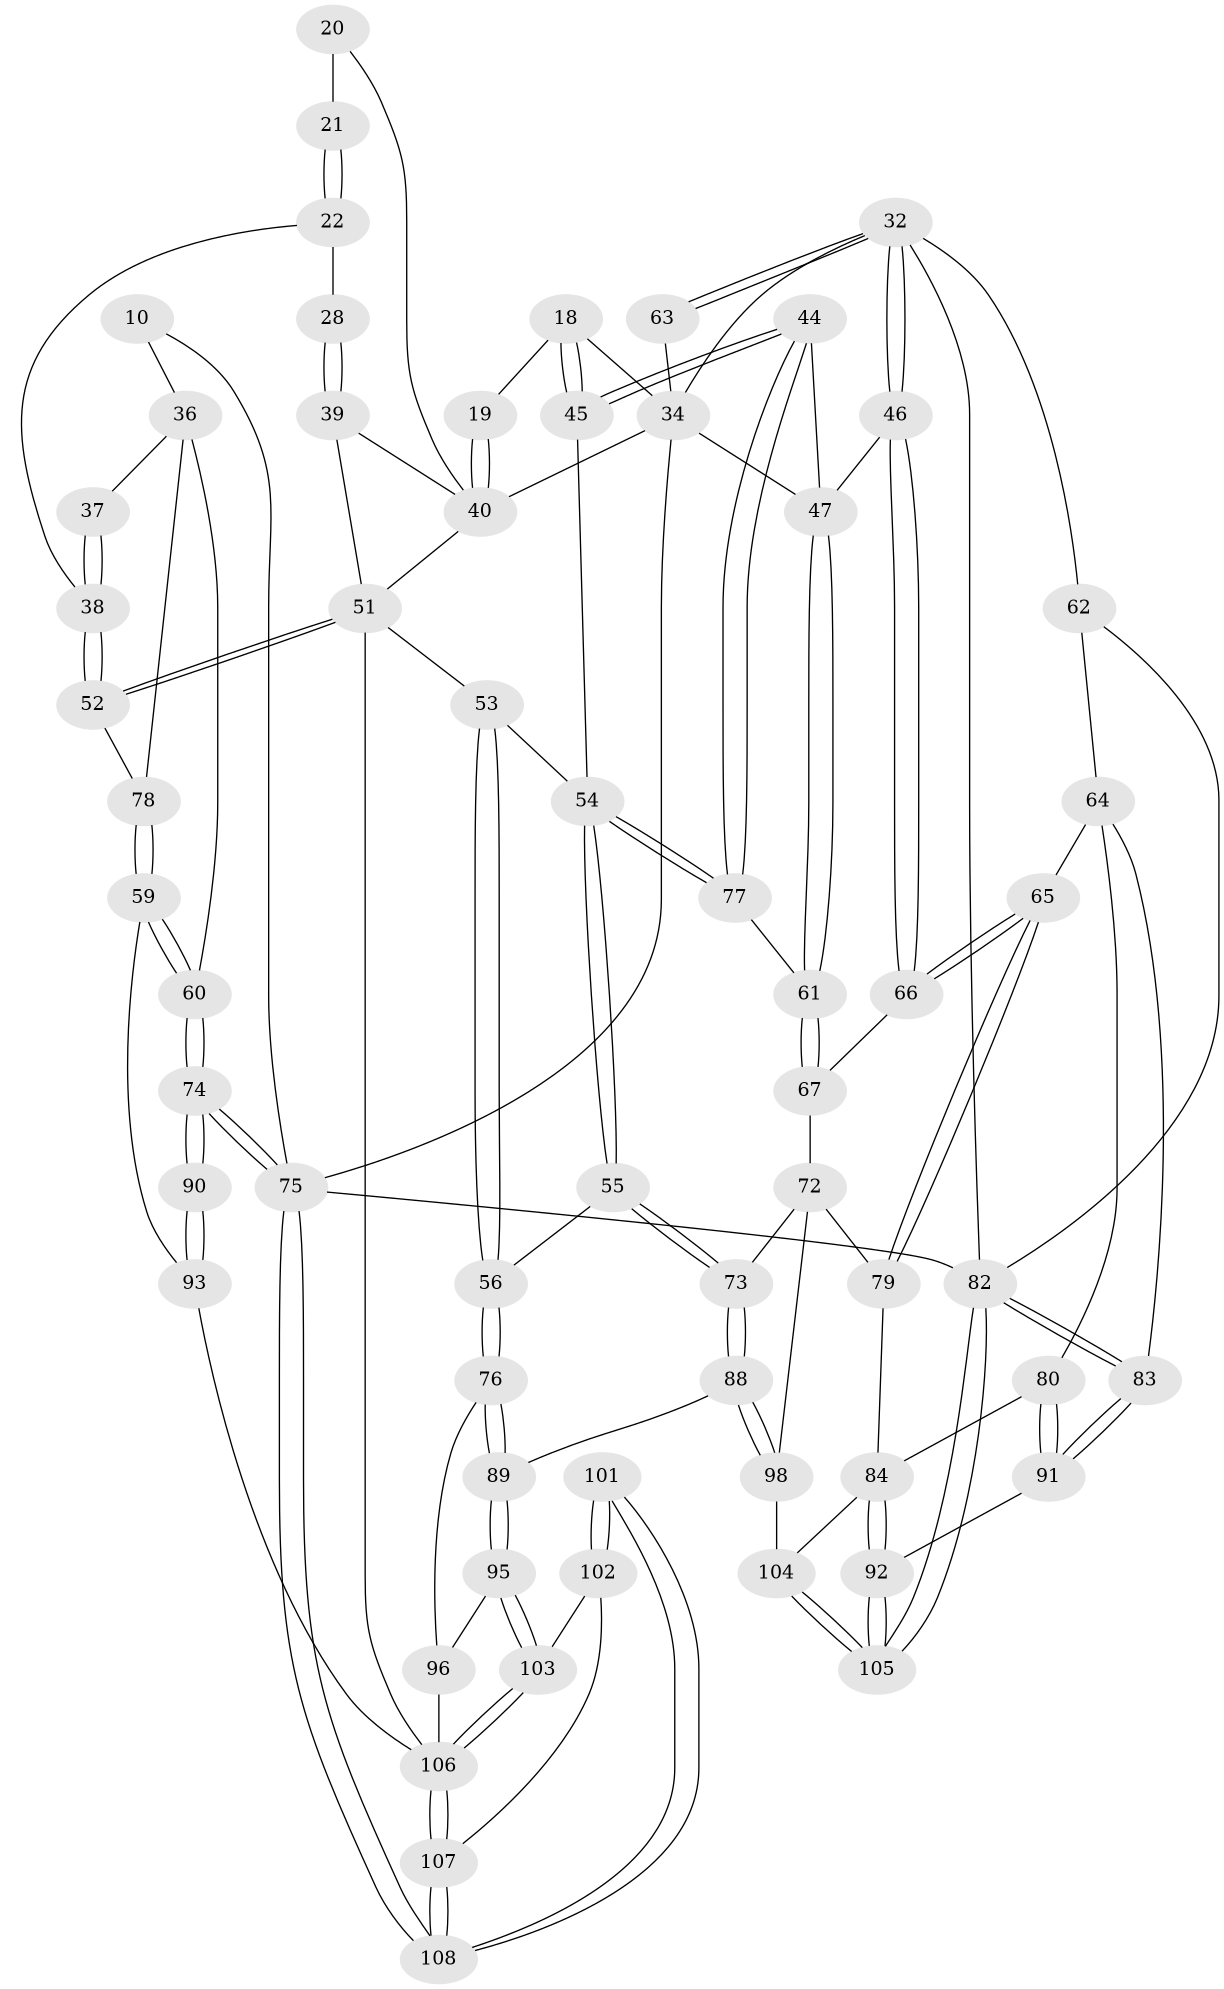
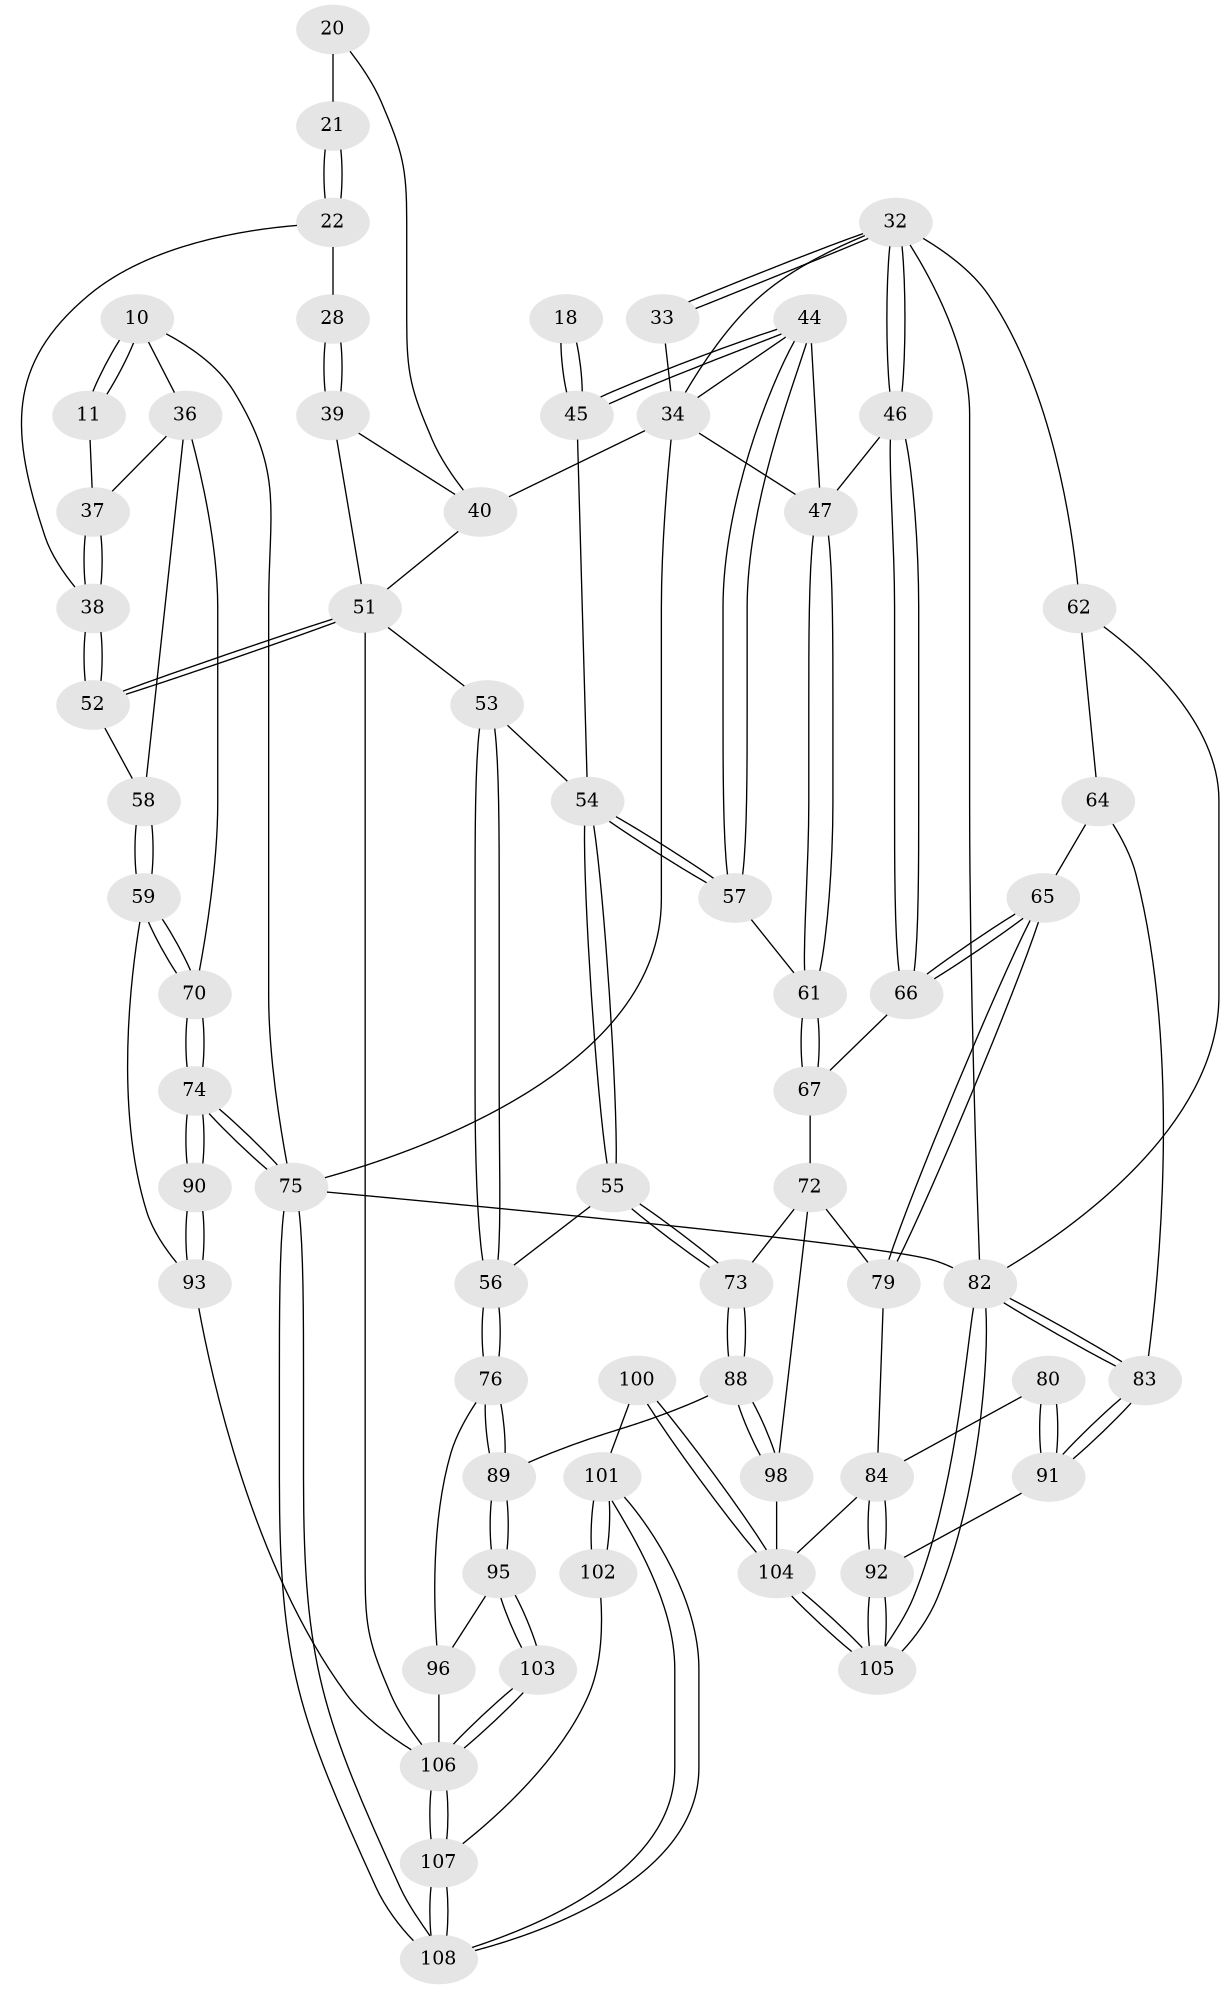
(663, 319) -> (663, 319)
(620, 367) -> (742, 367)
none -> (89, 415)
(480, 415) -> none
(144, 801) -> (144, 801)
(735, 898) -> (735, 898)
(195, 994) -> (195, 994)
(1117, 1097) -> none
none -> (637, 1380)
(568, 1621) -> none
